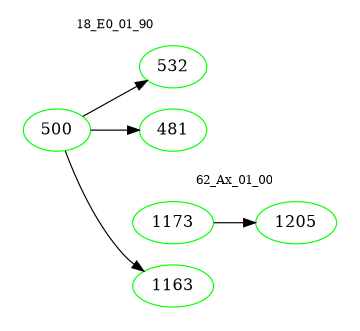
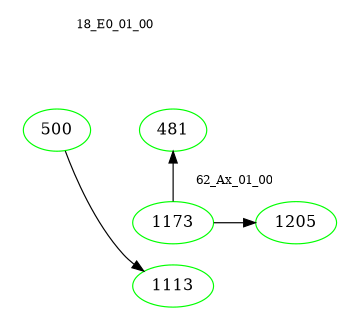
(115, 25) -> (115, 25)
(173, 67) -> none
(109, 130) -> (173, 182)
(173, 286) -> (173, 286)
